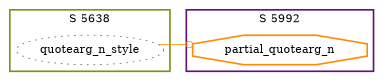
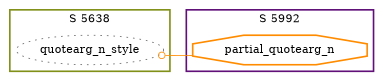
(175, 44) -> (179, 56)
